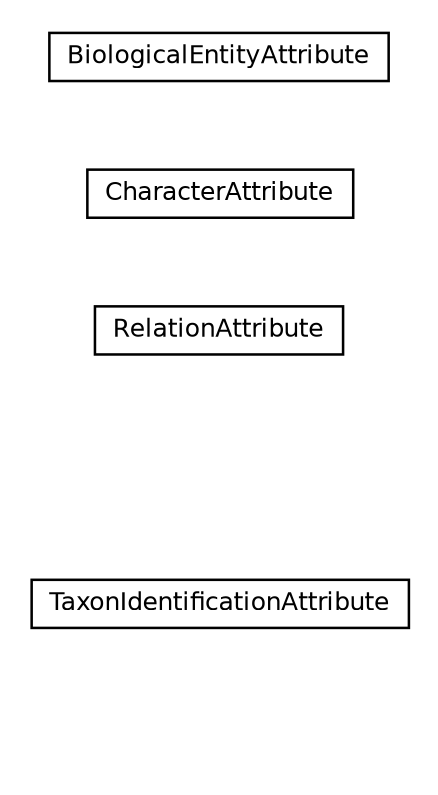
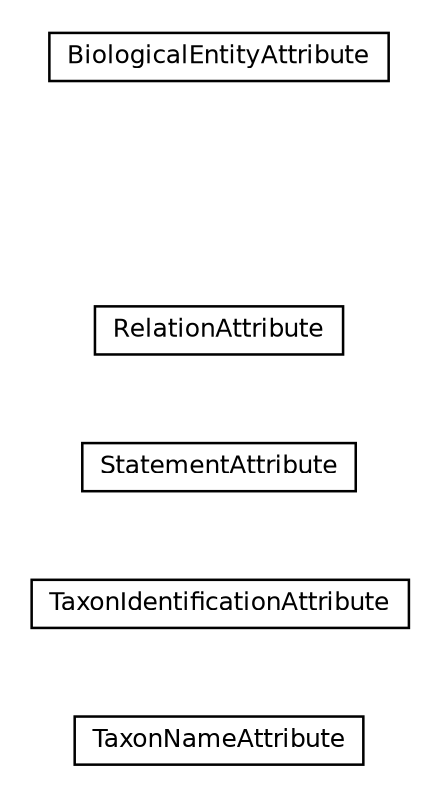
(219, 192) -> none
none -> (219, 466)
none -> (219, 739)
